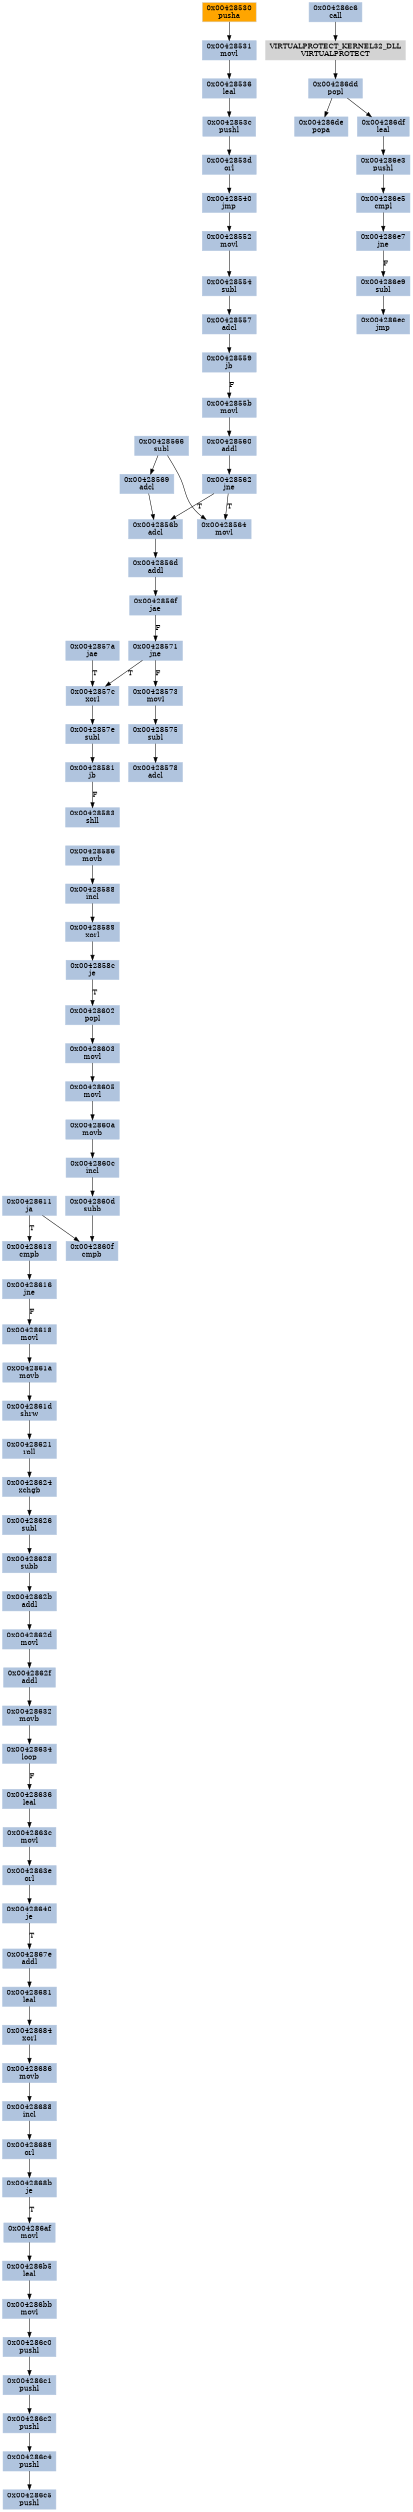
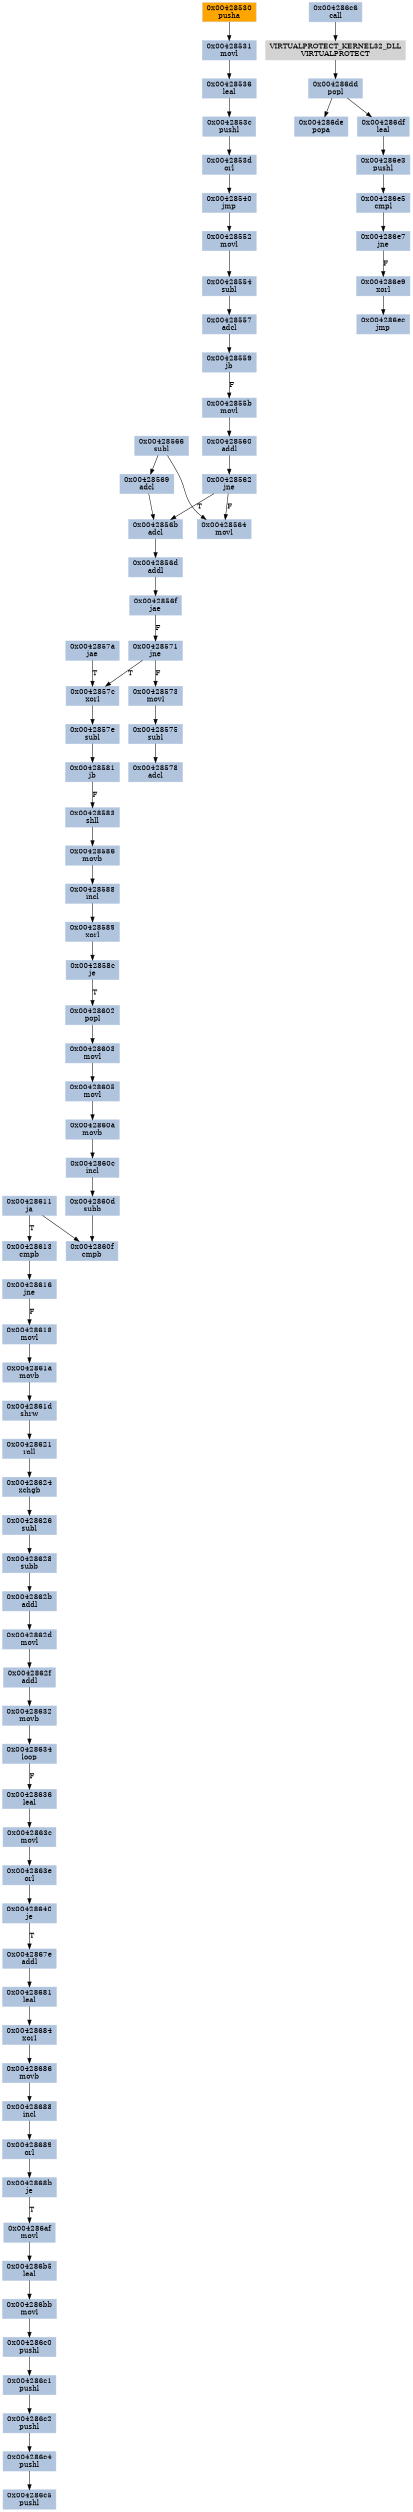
(383, 286) -> (383, 286)
(230, 507) -> (230, 507)
none -> (93, 834)
